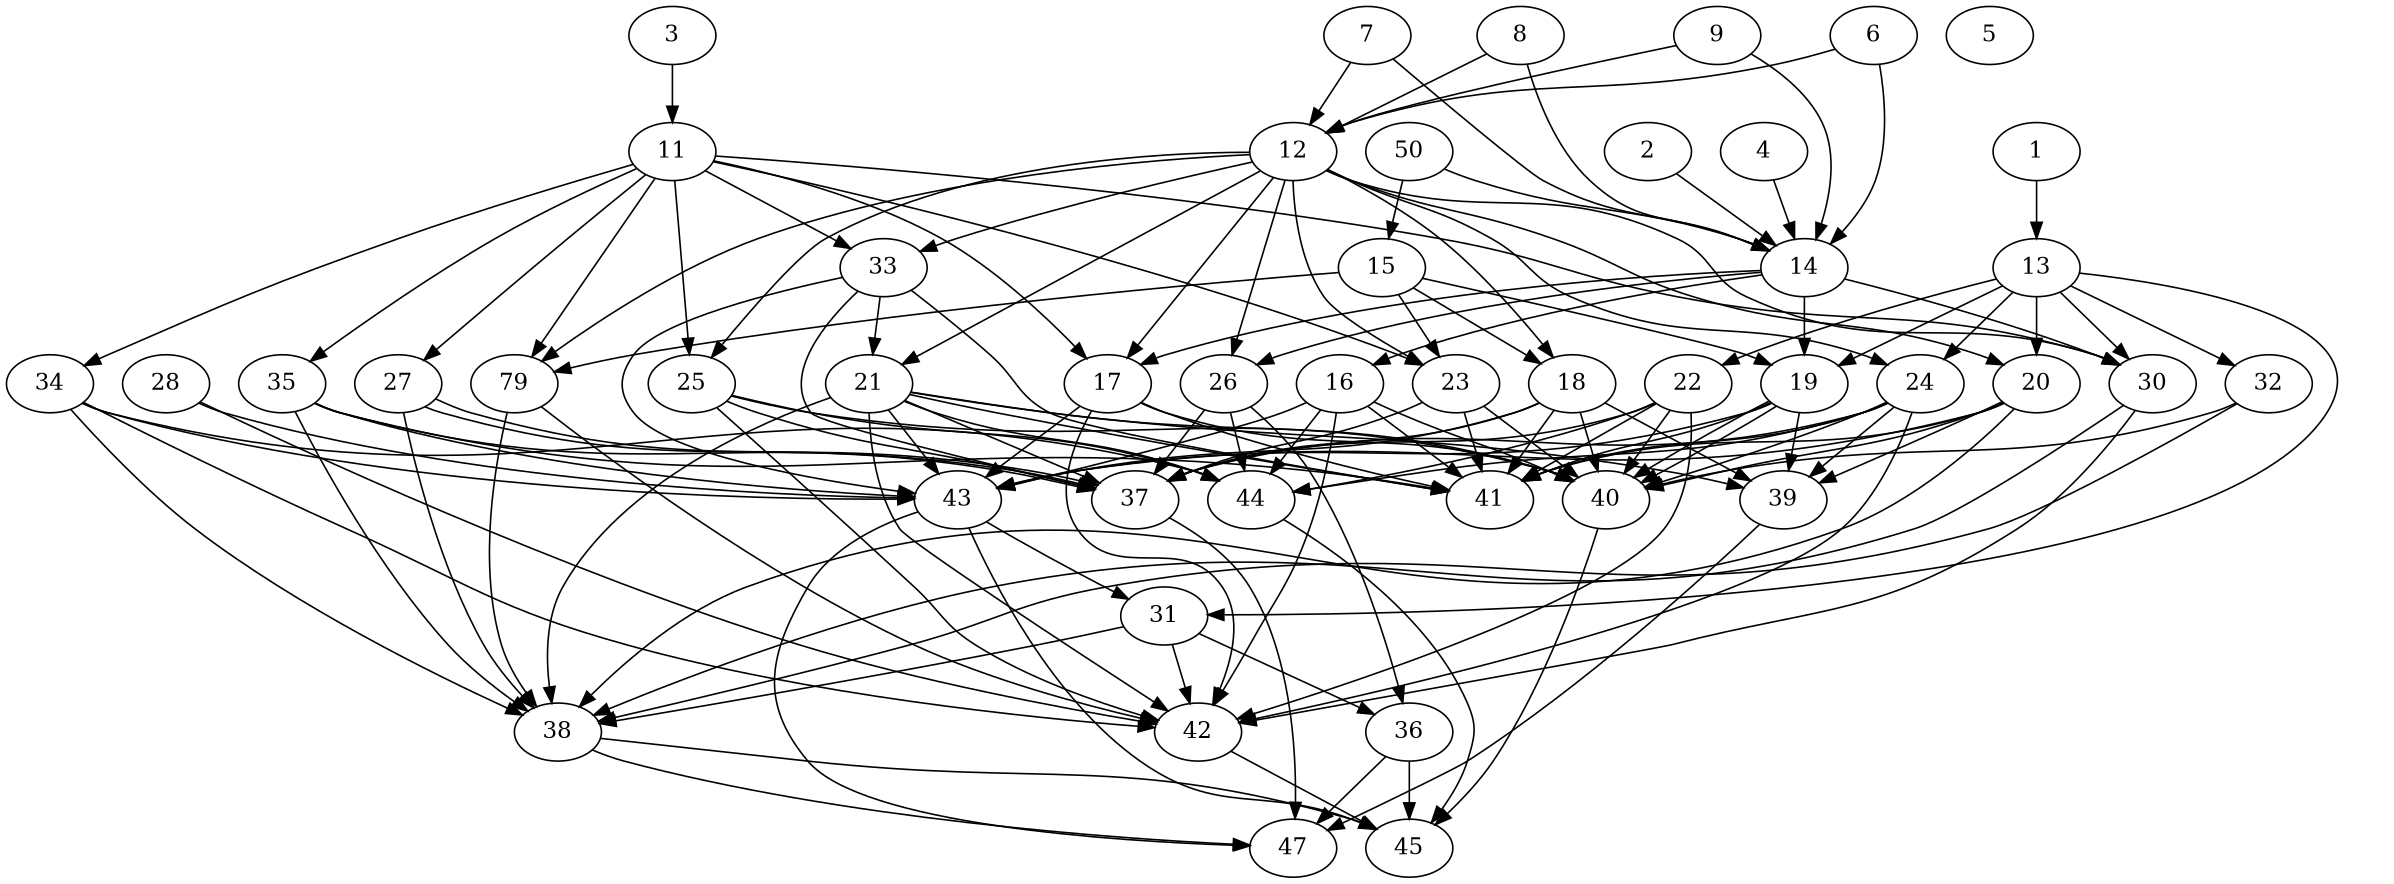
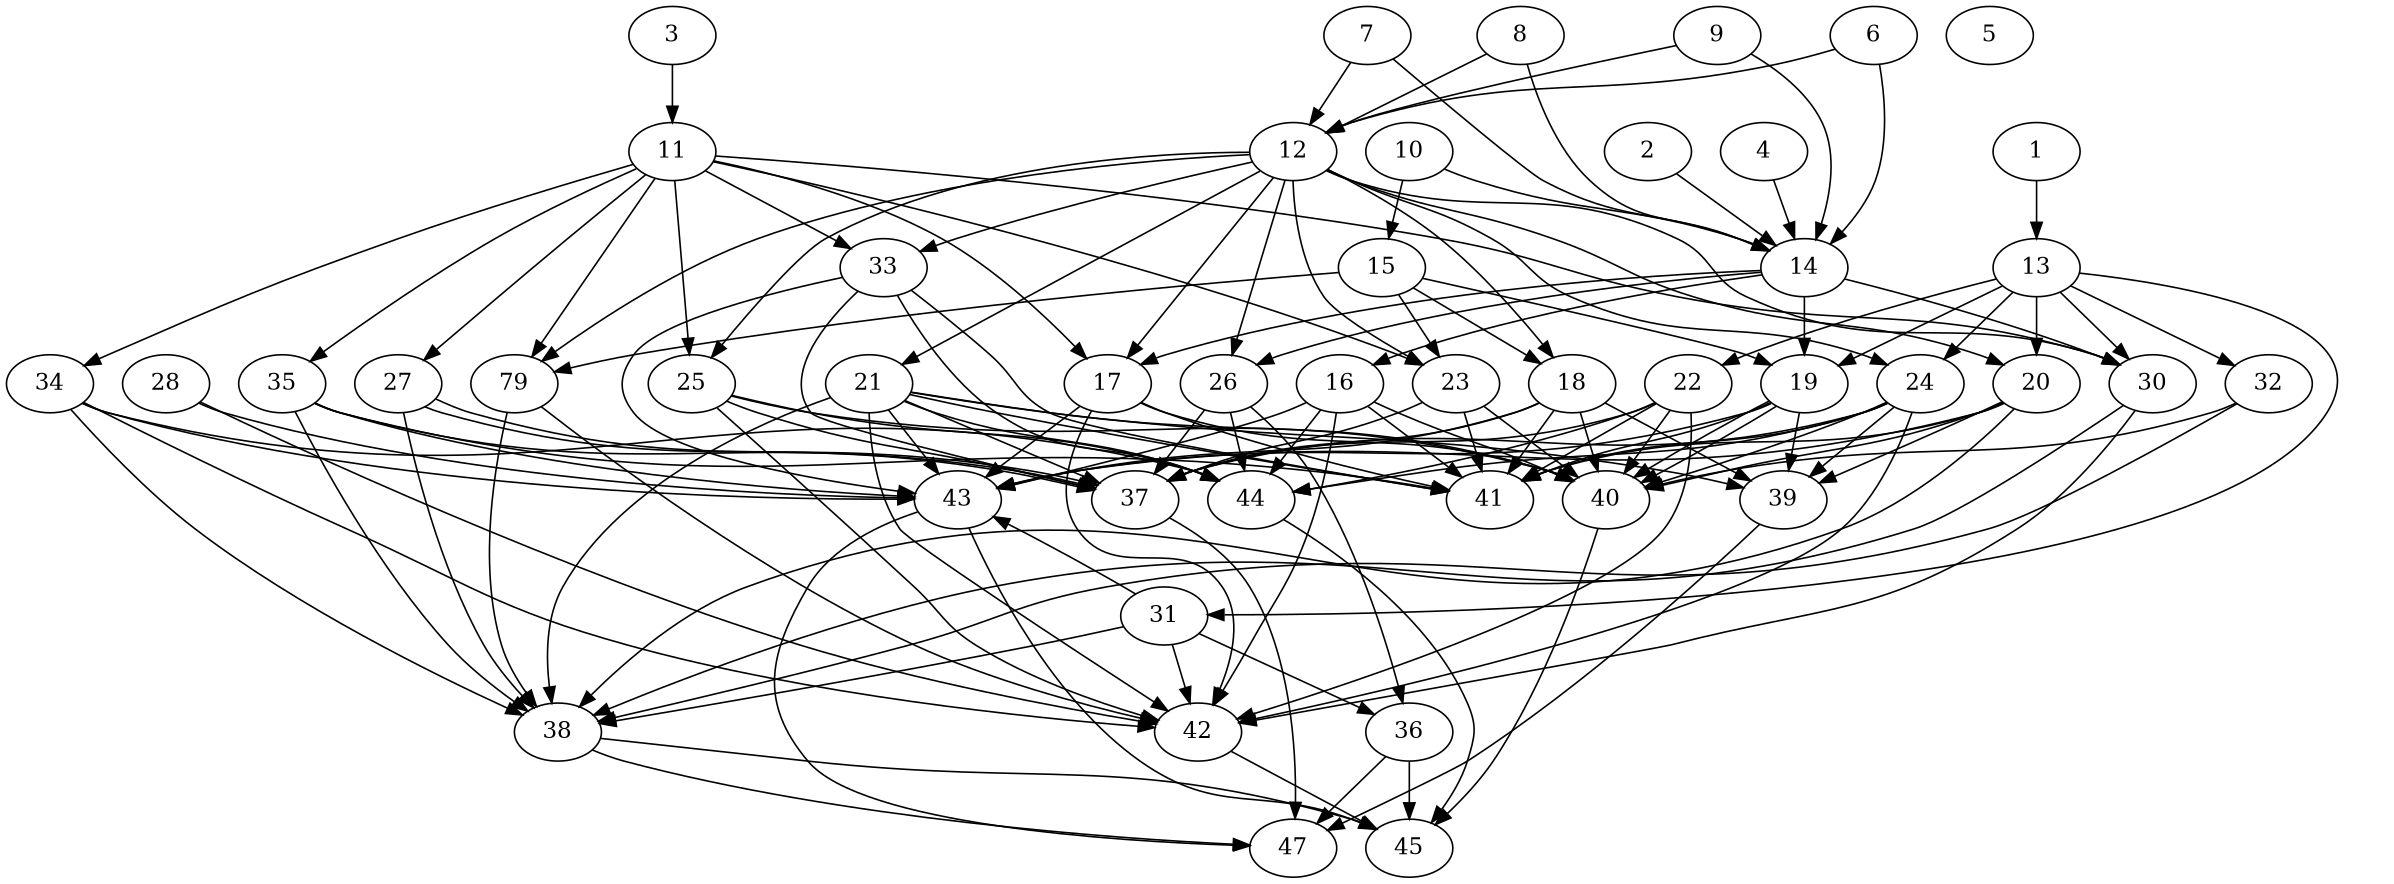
(1409, 152) -> (1409, 152)
(879, 309) -> (970, 391)
(1050, 558) -> (1072, 558)
